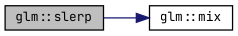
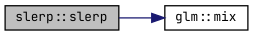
(54, 18) -> (62, 18)
